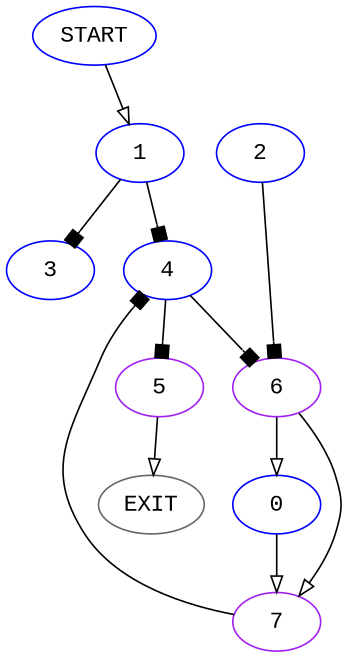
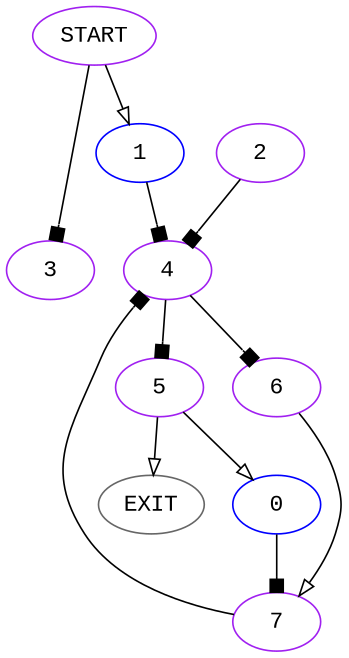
(94, 36) -> (94, 36)
(260, 153) -> (260, 153)
(100, 205) -> (74, 145)
(268, 262) -> (219, 205)
(50, 270) -> (50, 270)
(168, 270) -> (168, 270)
(277, 438) -> (212, 440)
(277, 555) -> (277, 555)
